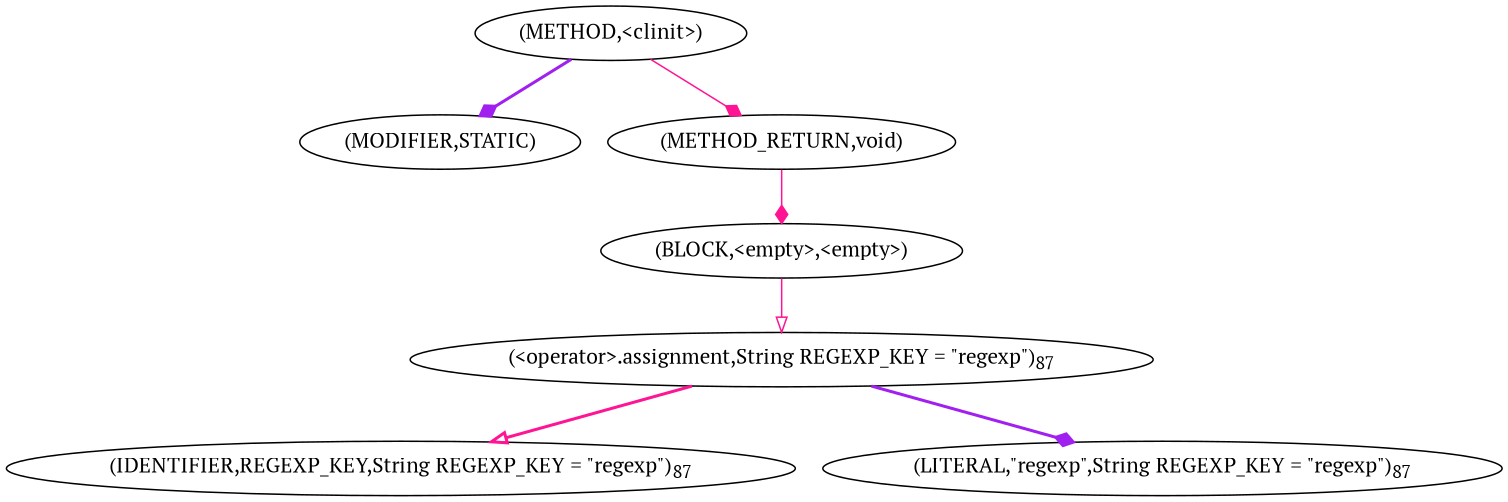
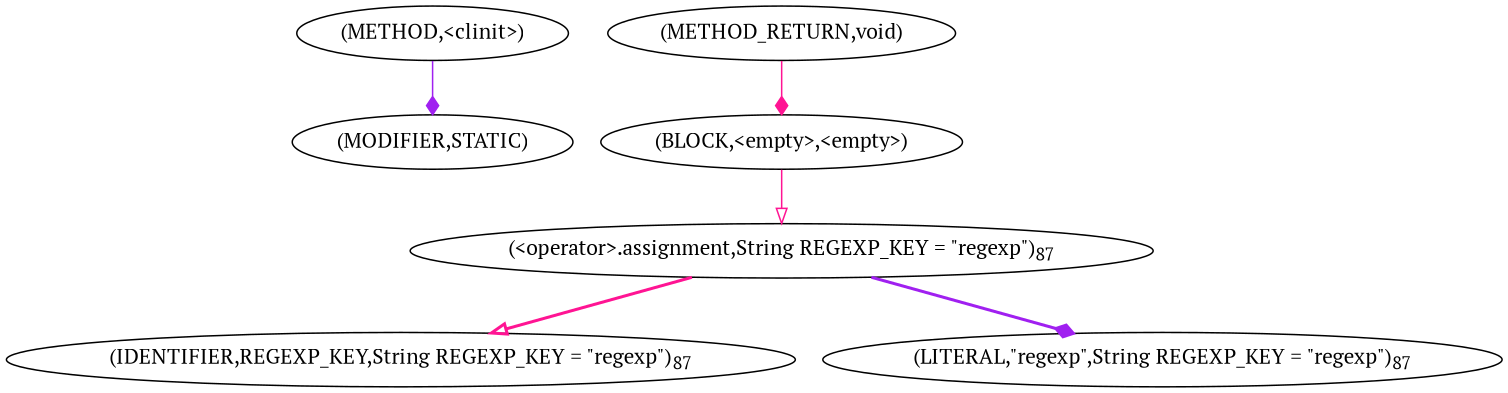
(533, 83) -> (433, 79)
(688, 83) -> none
